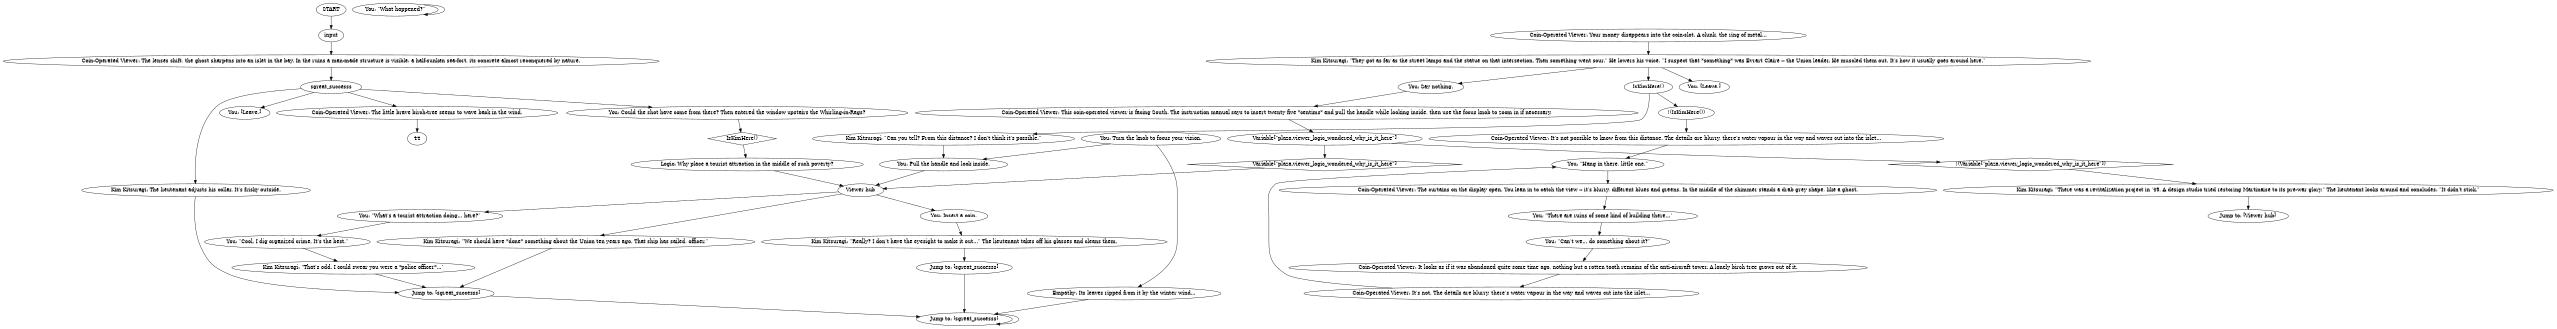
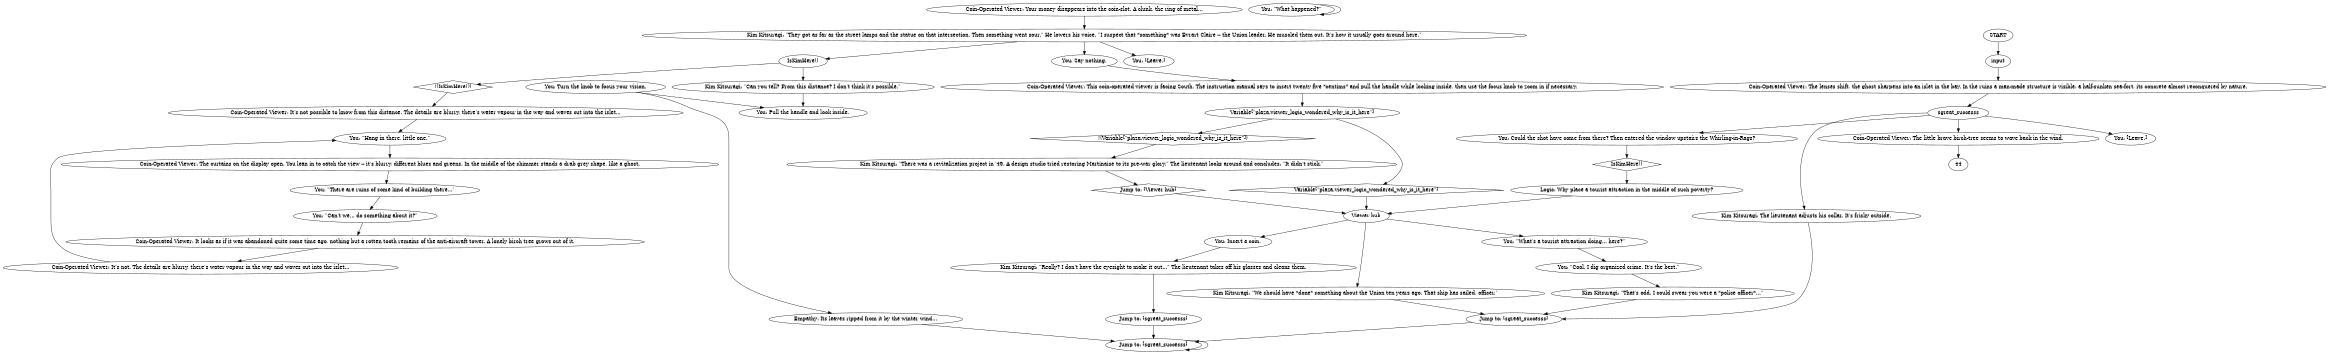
(1686, 113) -> (453, 87)
(902, 177) -> (1259, 203)
(2248, 216) -> (1149, 190)
